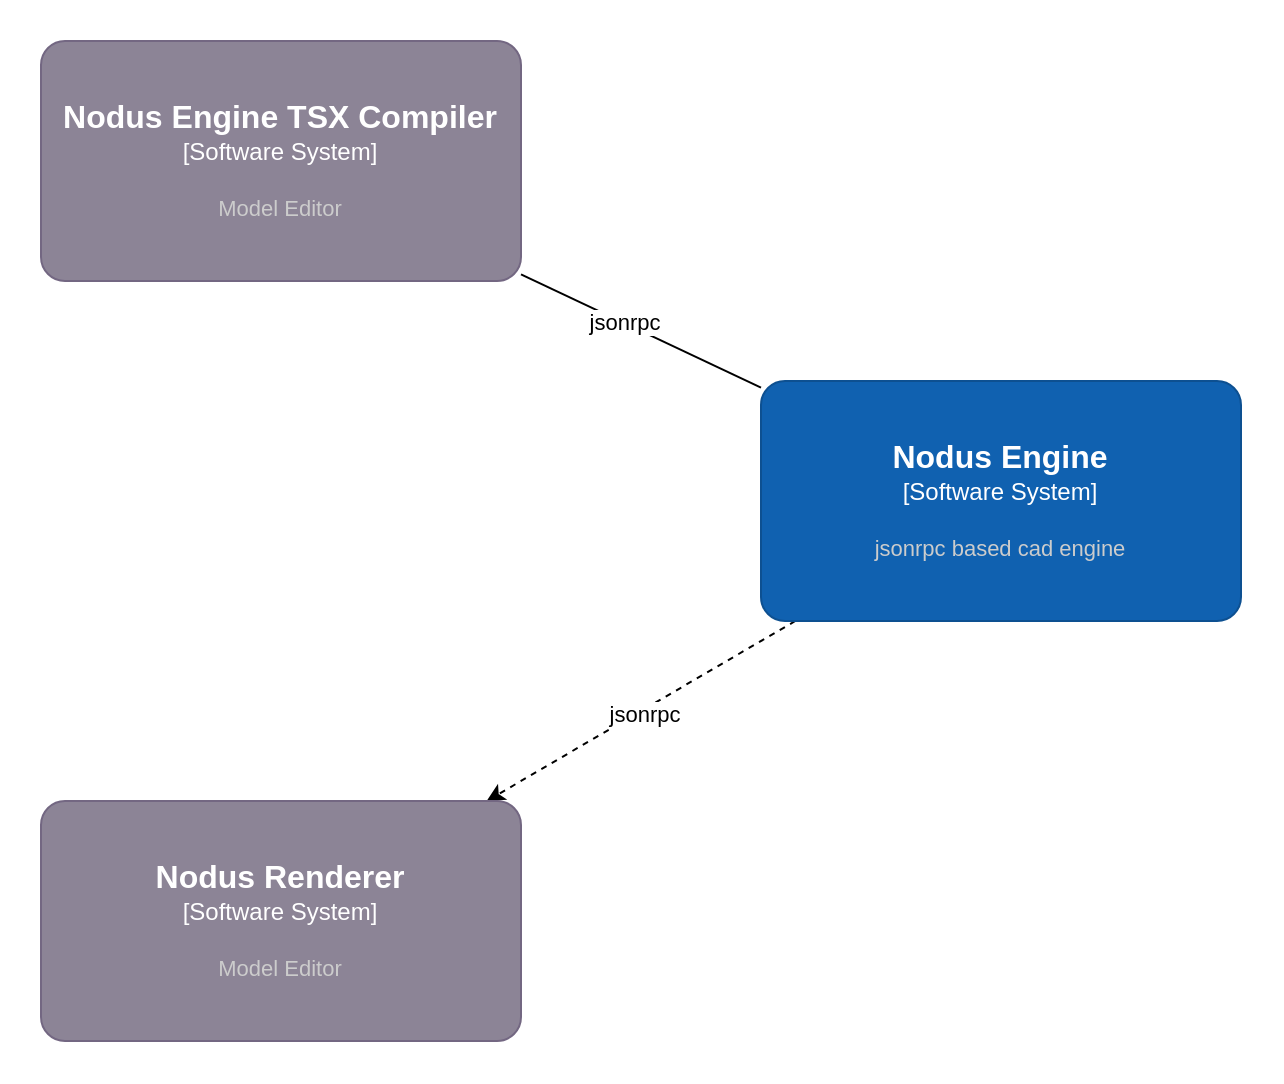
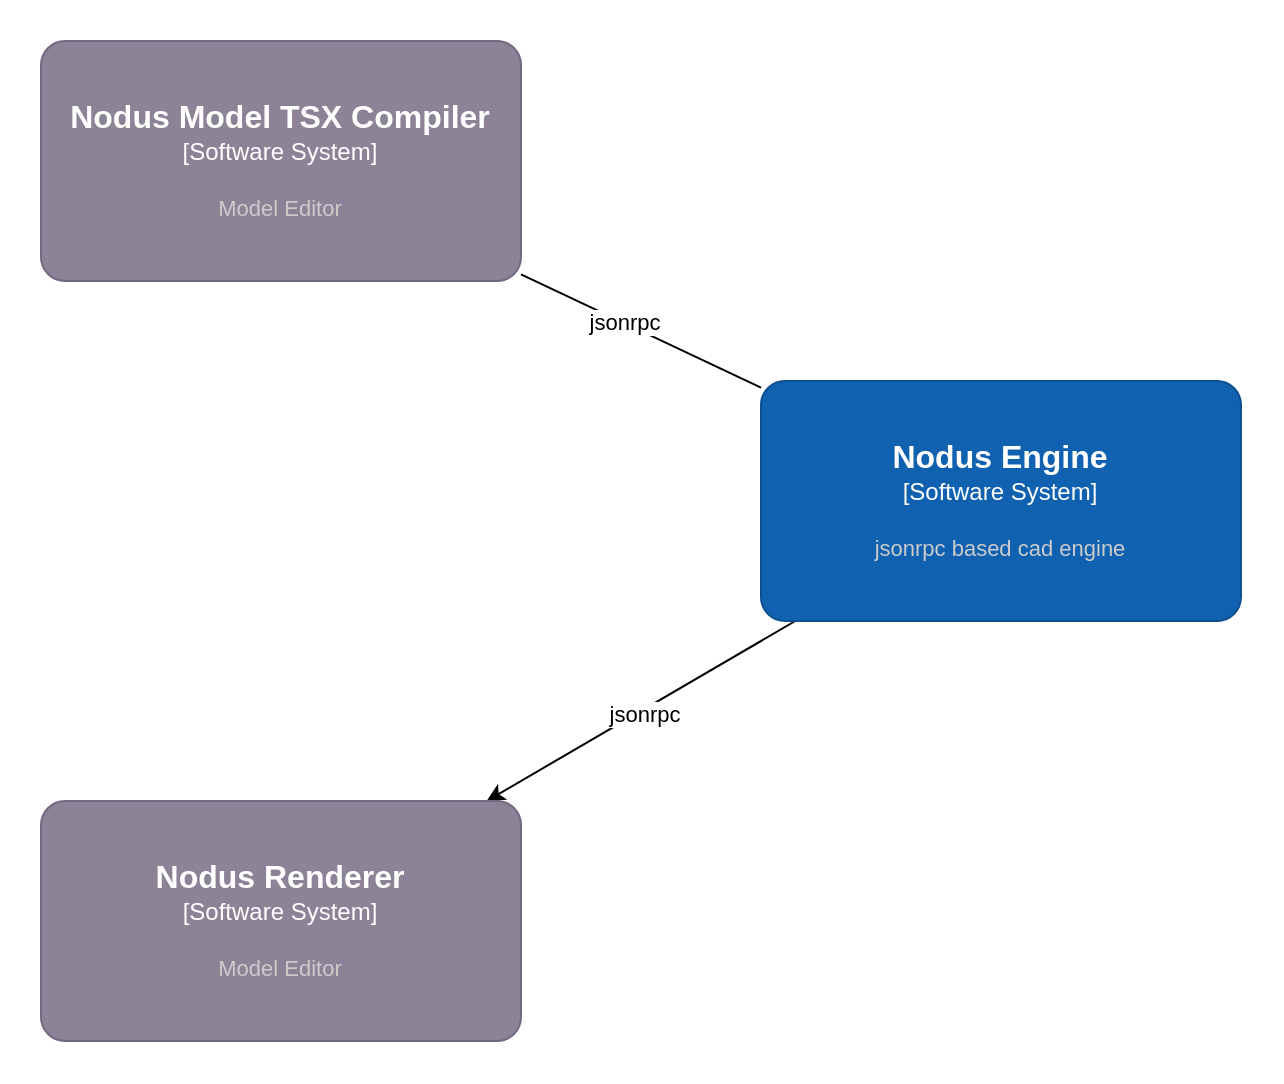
(281, 161) -> (281, 161)
(724, 662) -> (724, 662)
